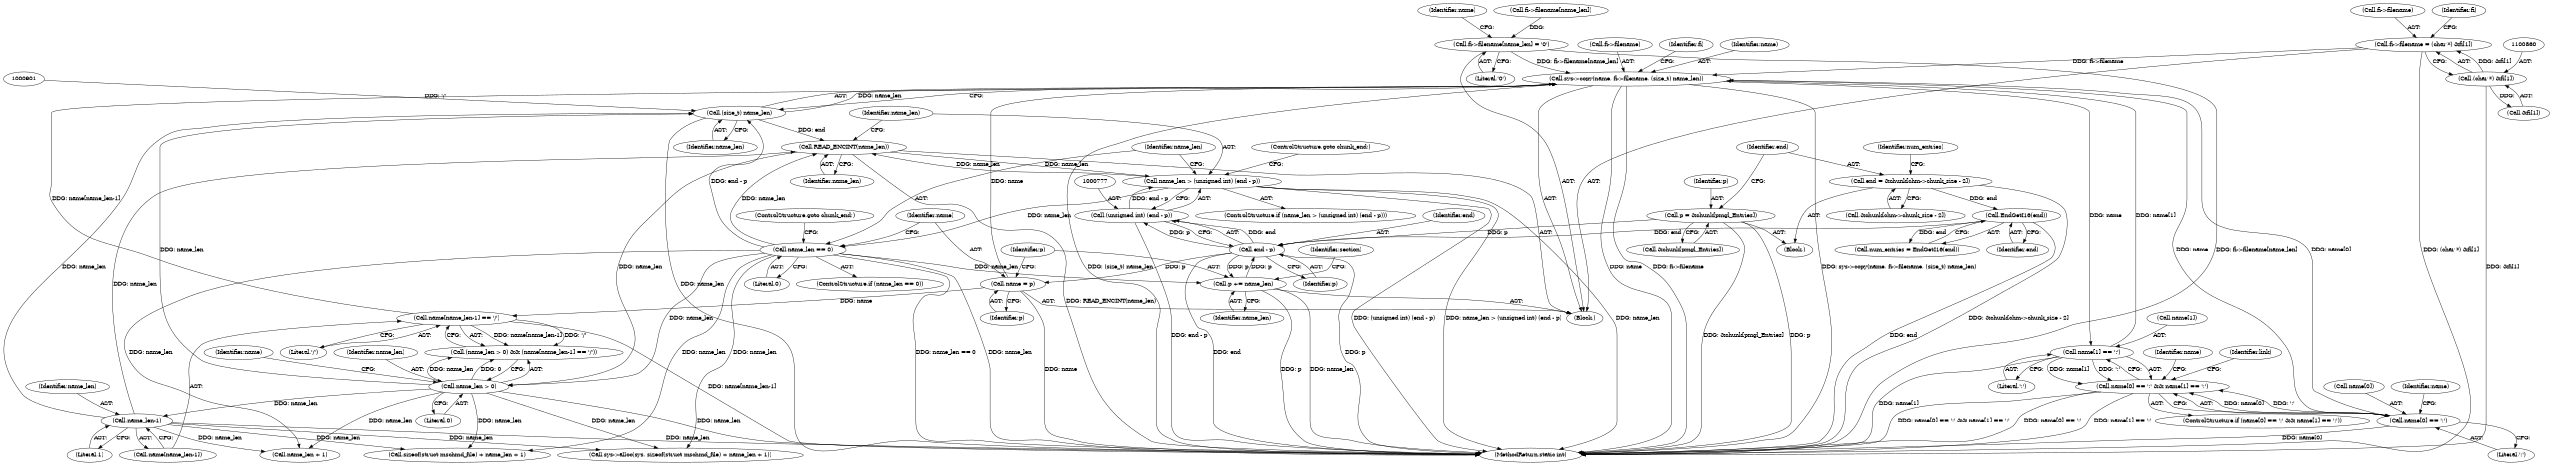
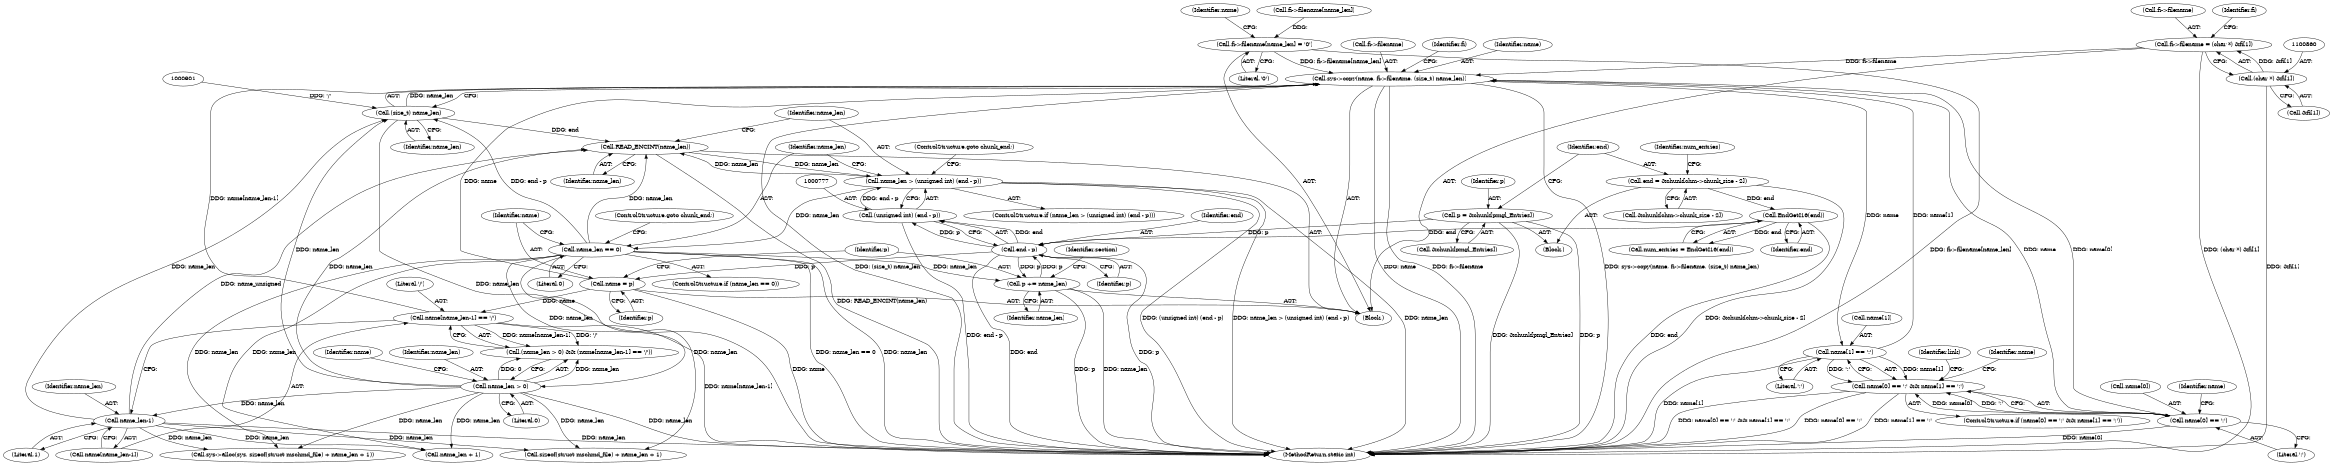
(2508, 96) -> (2288, 96)
(619, 263) -> (338, 259)
(135, 284) -> (251, 284)
(373, 334) -> (239, 329)
